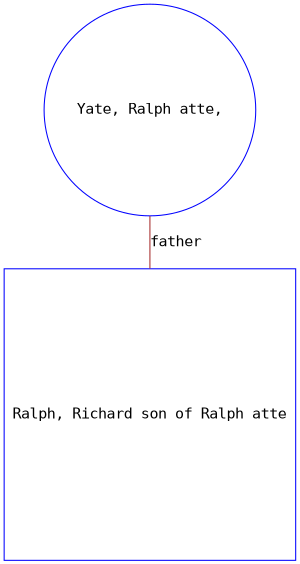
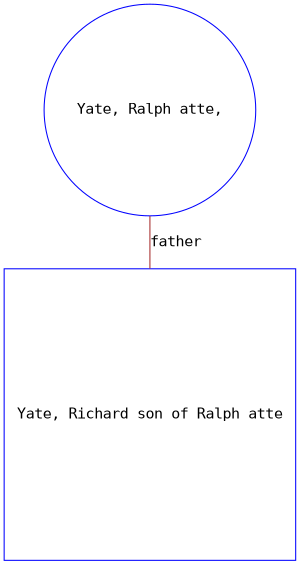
(150, 415) -> (150, 415)
